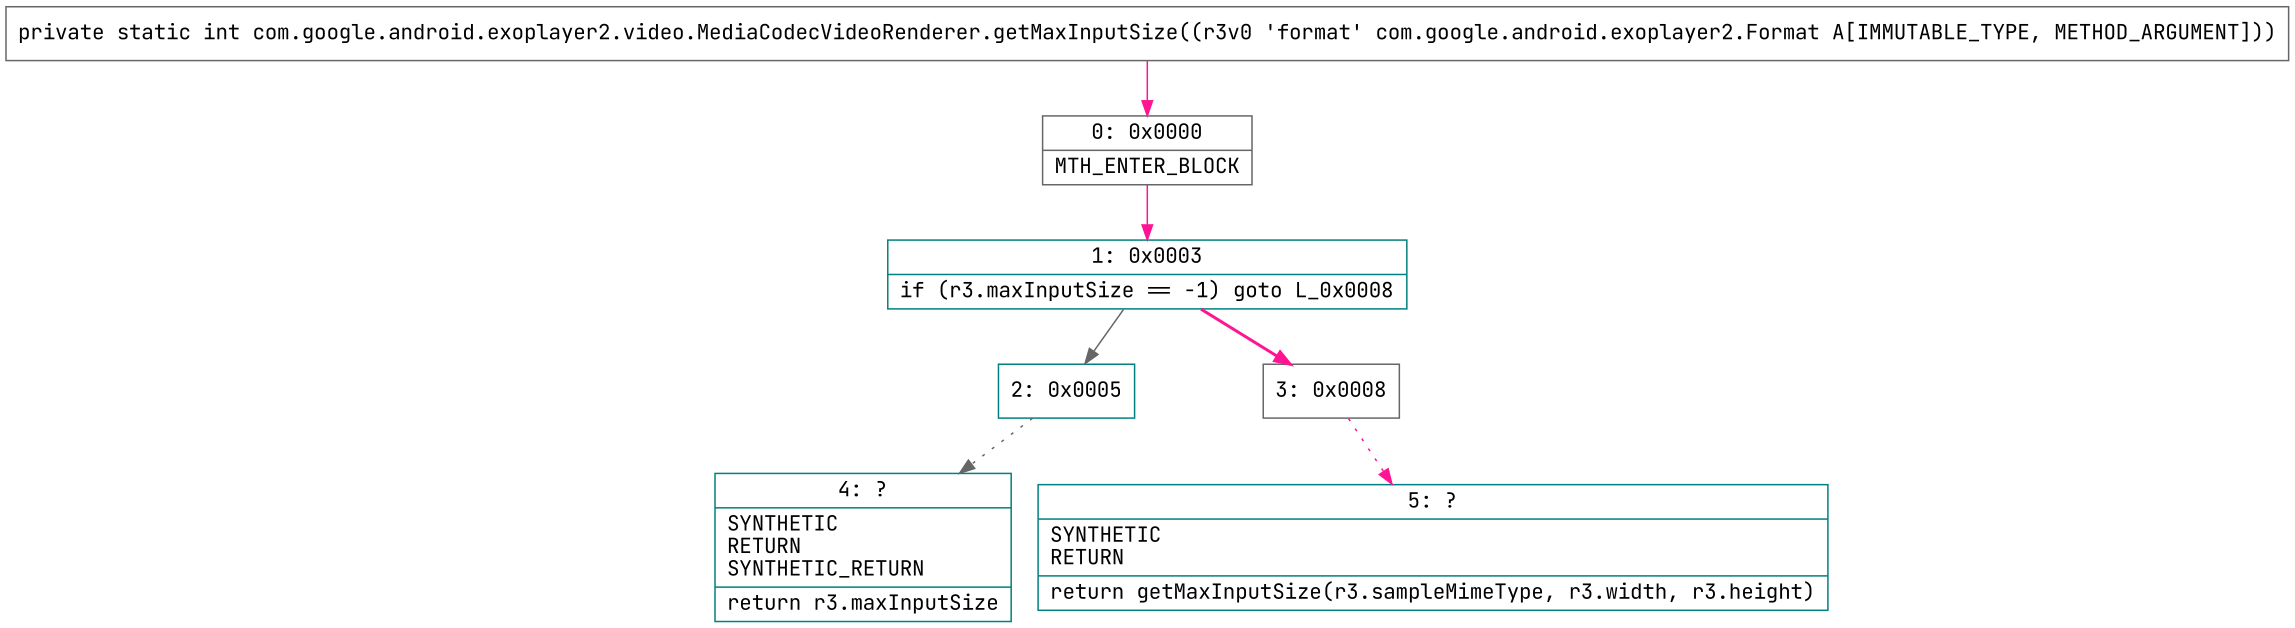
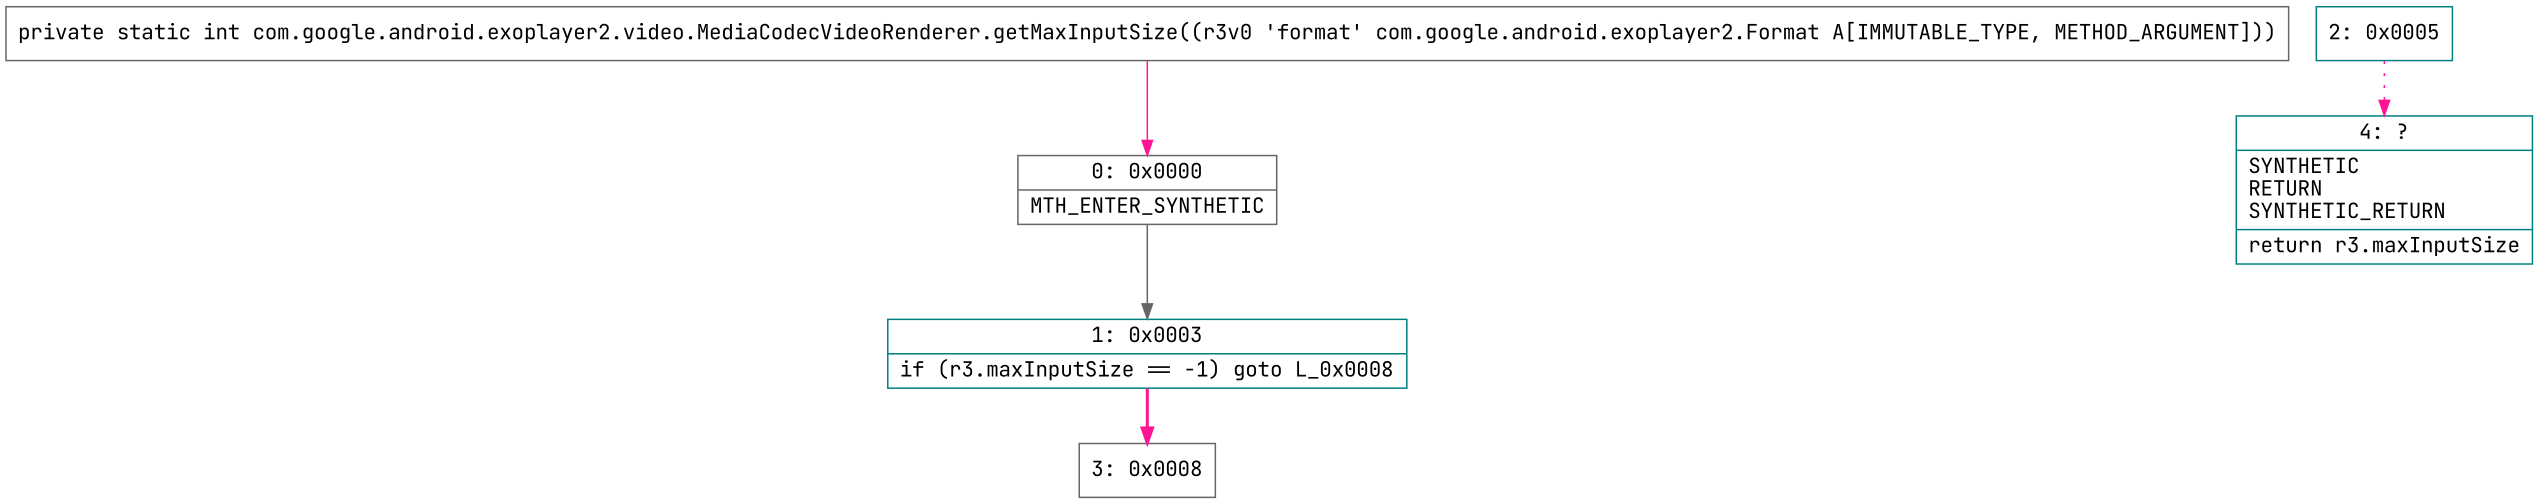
(1147, 167) -> (1147, 206)
(1147, 205) -> (1147, 264)
(1109, 330) -> none
(1002, 441) -> (2384, 81)
(1433, 547) -> none
